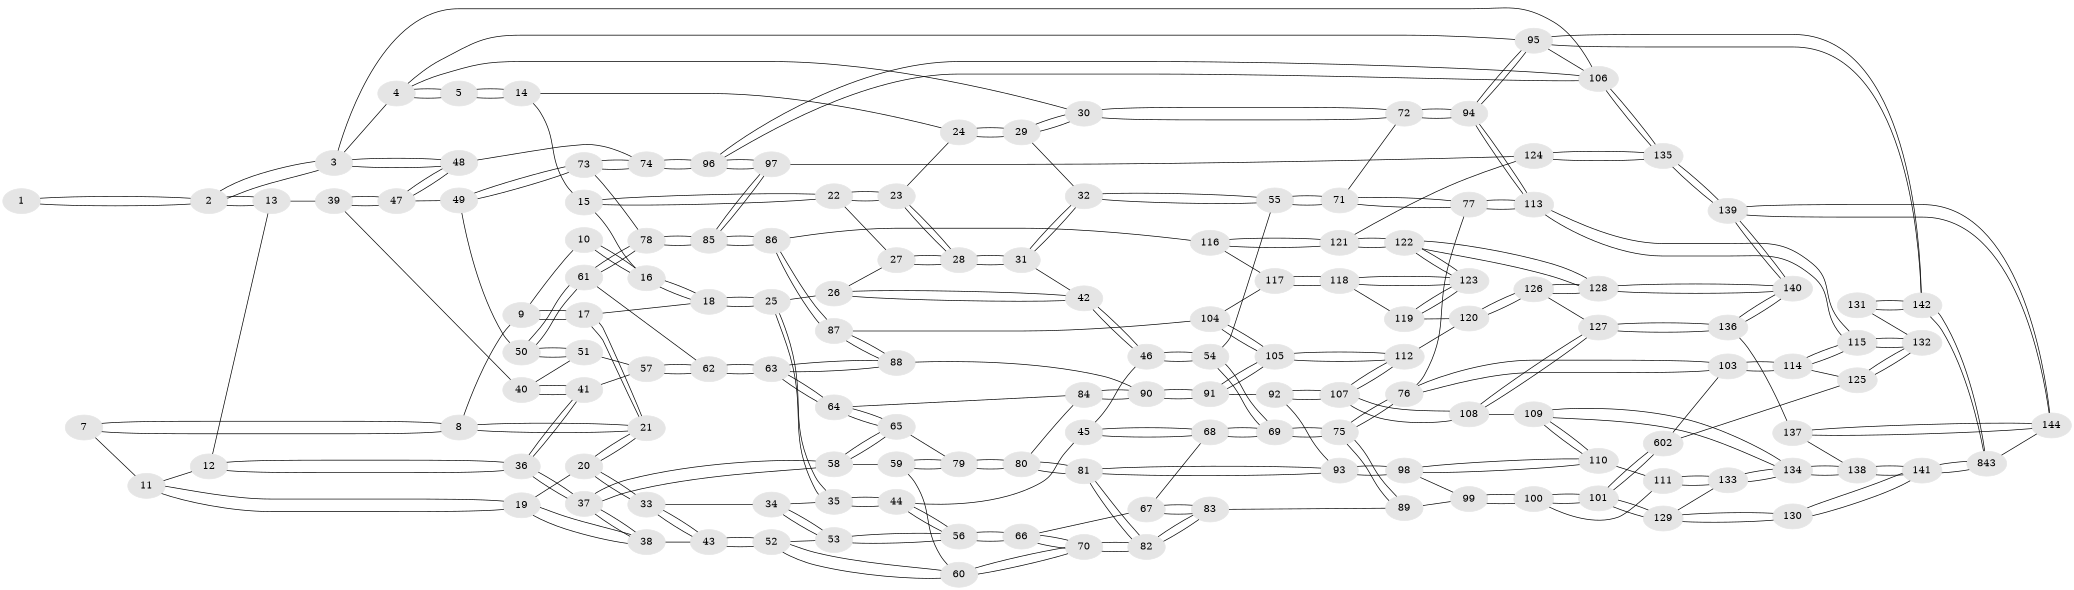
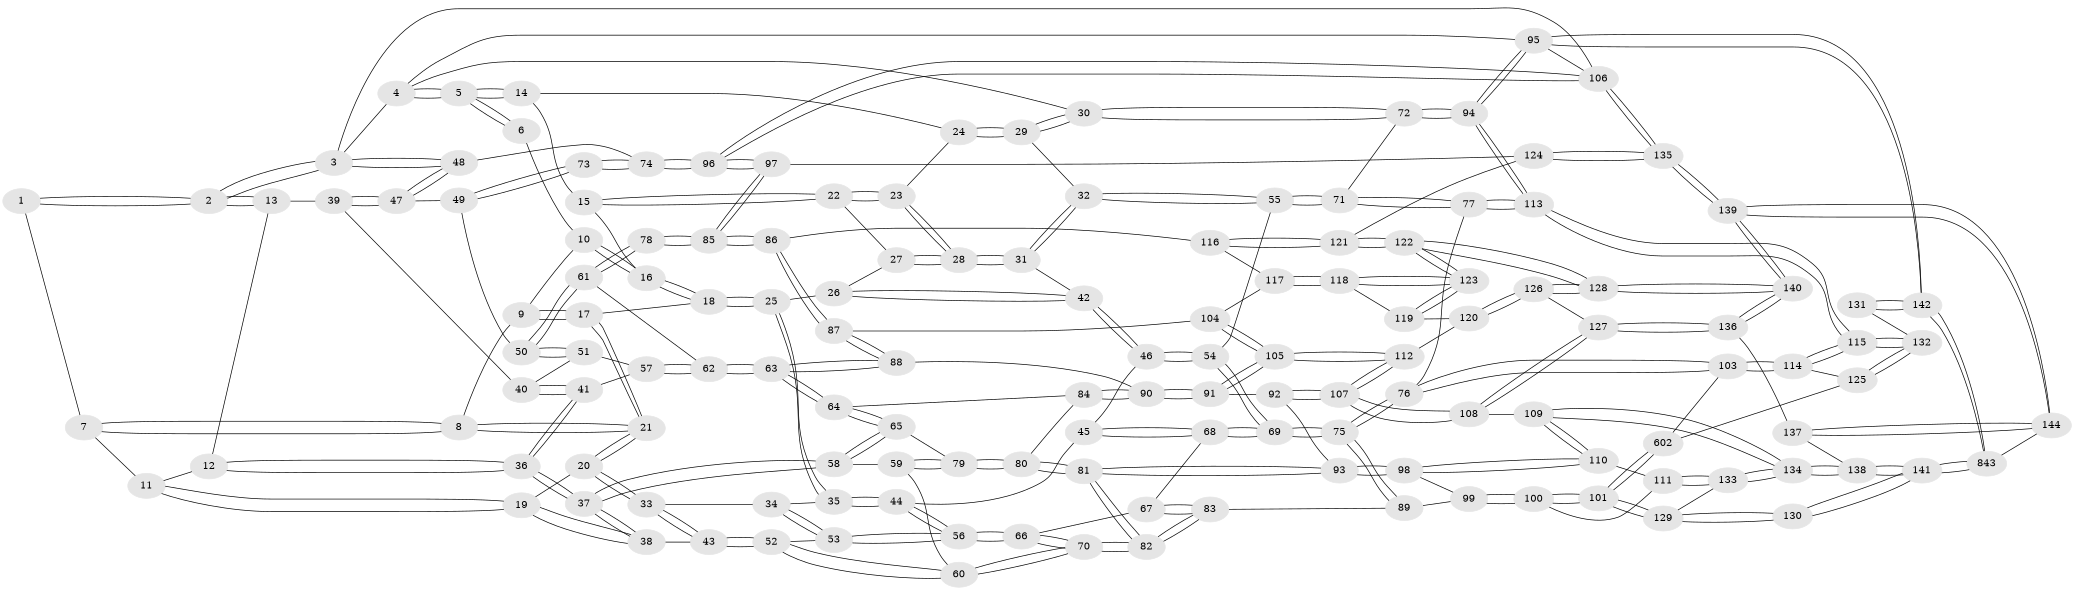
none -> (522, 131)
(611, 194) -> none
none -> (53, 314)
